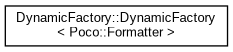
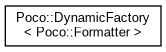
(116, 26) -> (83, 26)
